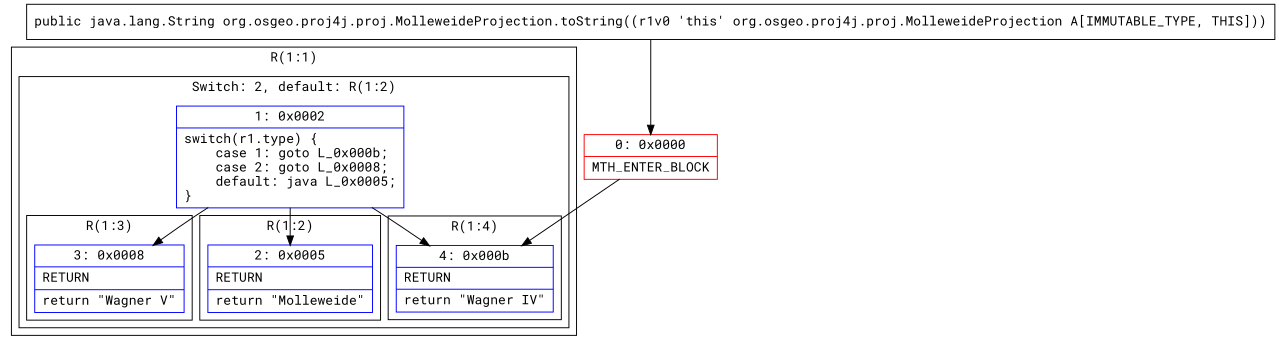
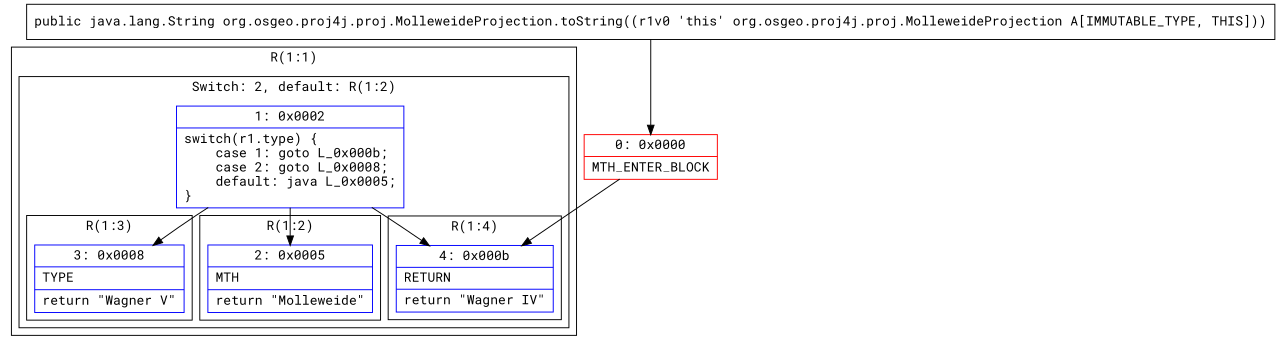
(66, 278) -> (59, 278)
(239, 278) -> (227, 278)
